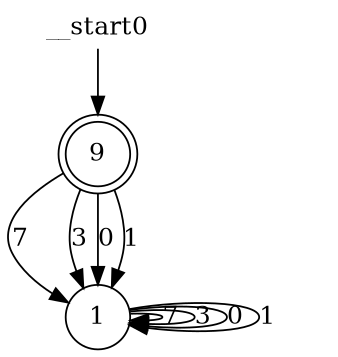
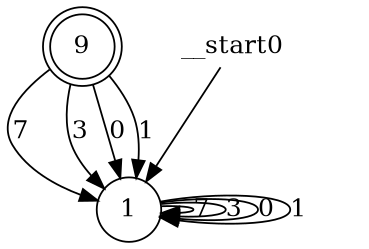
(98, 73) -> (188, 117)
